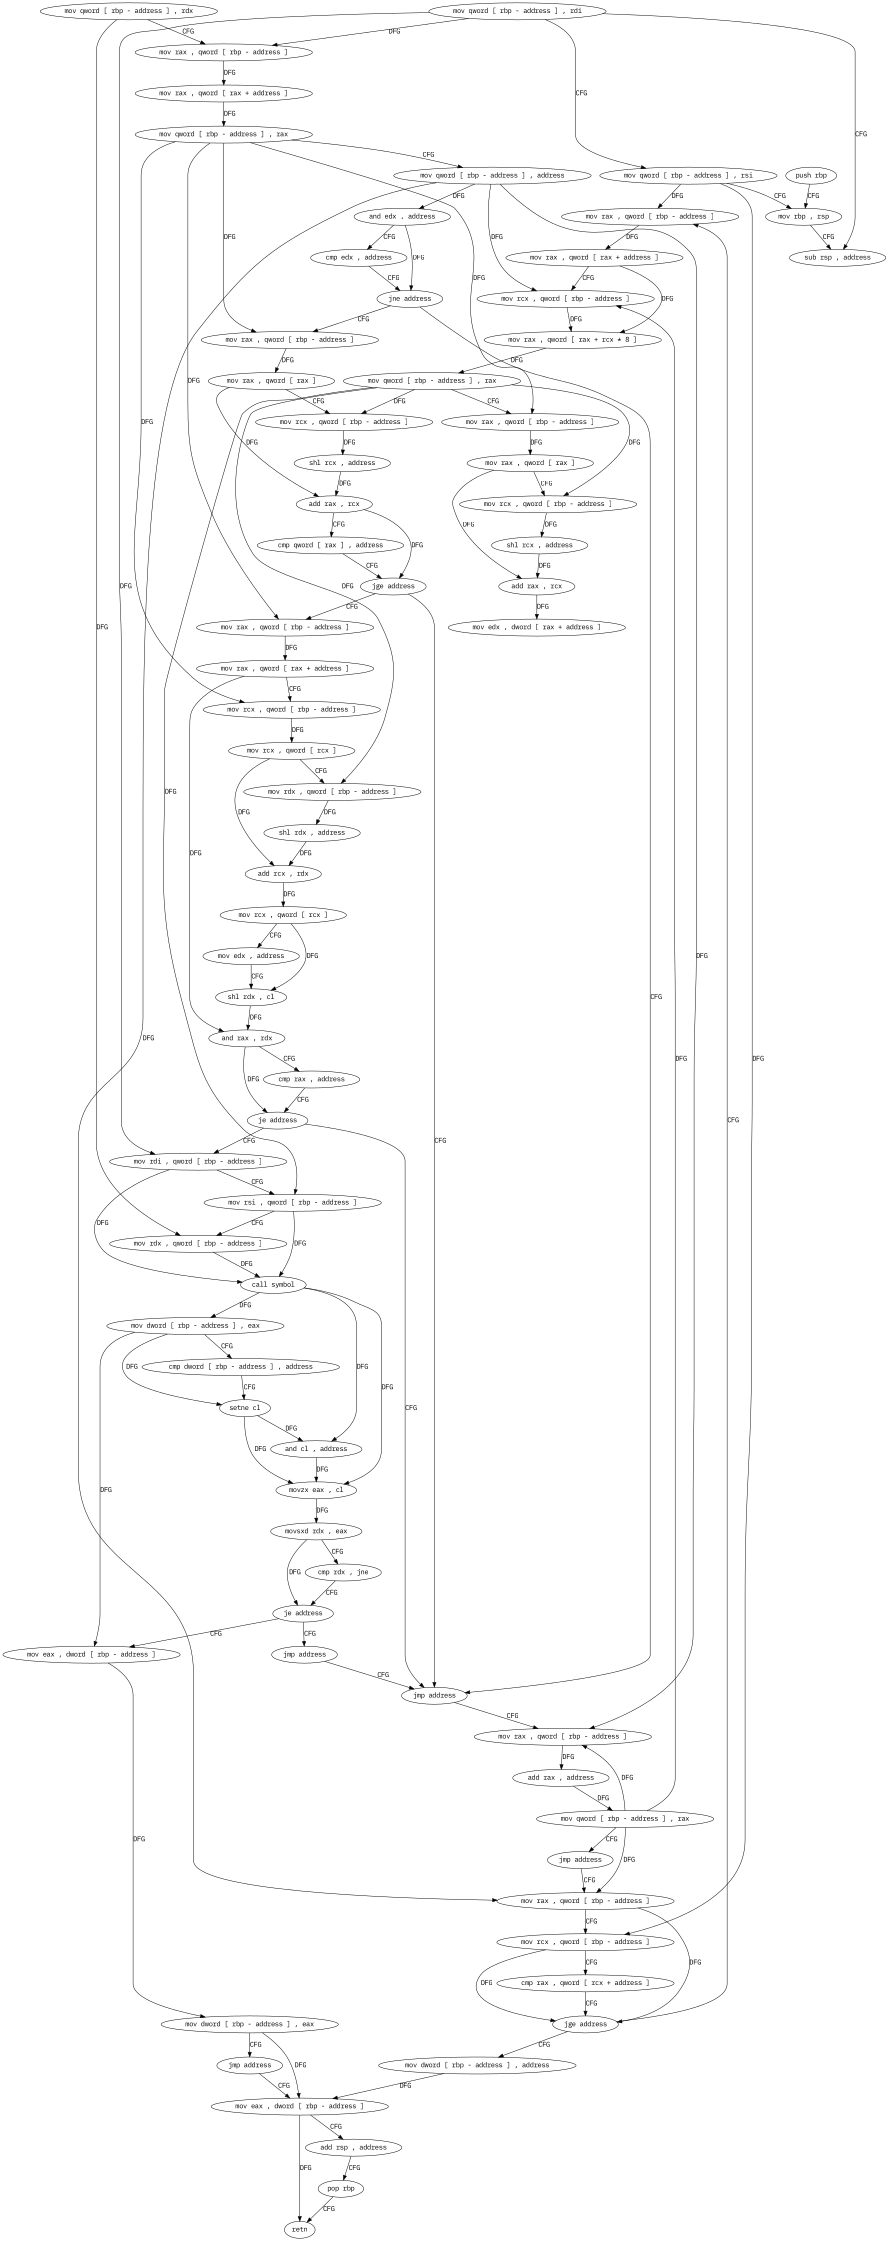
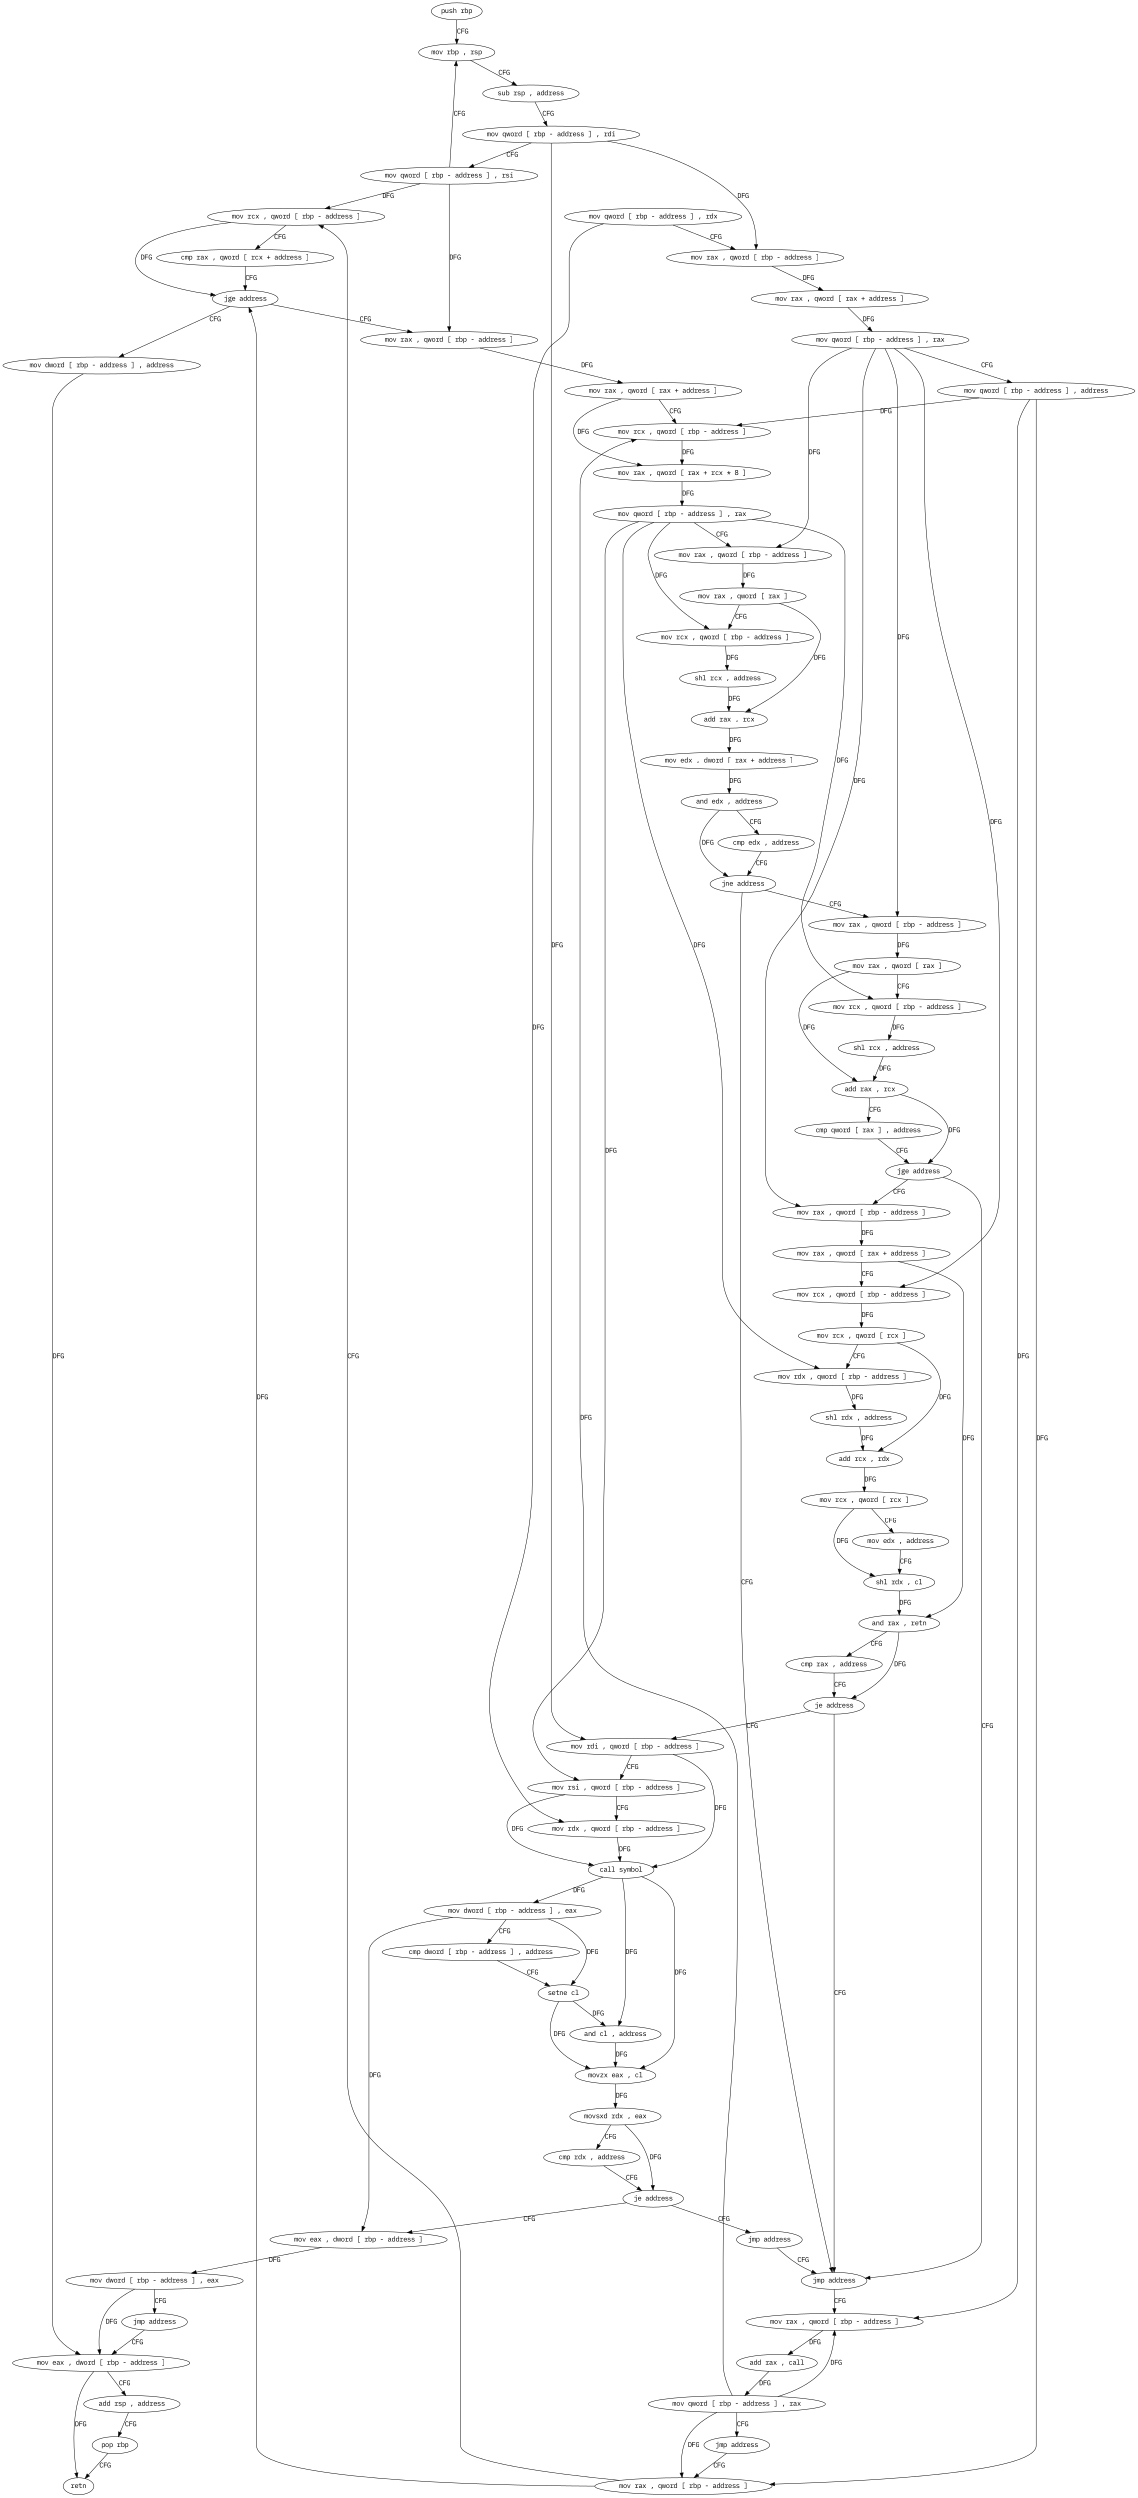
(829, 35) -> (540, 112)
(449, 195) -> (729, 779)
(247, 1038) -> (899, 1624)
(343, 1572) -> (592, 2158)
(561, 1778) -> (777, 2363)
